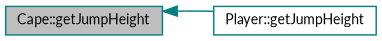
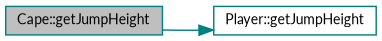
(195, 11) -> (181, 30)
